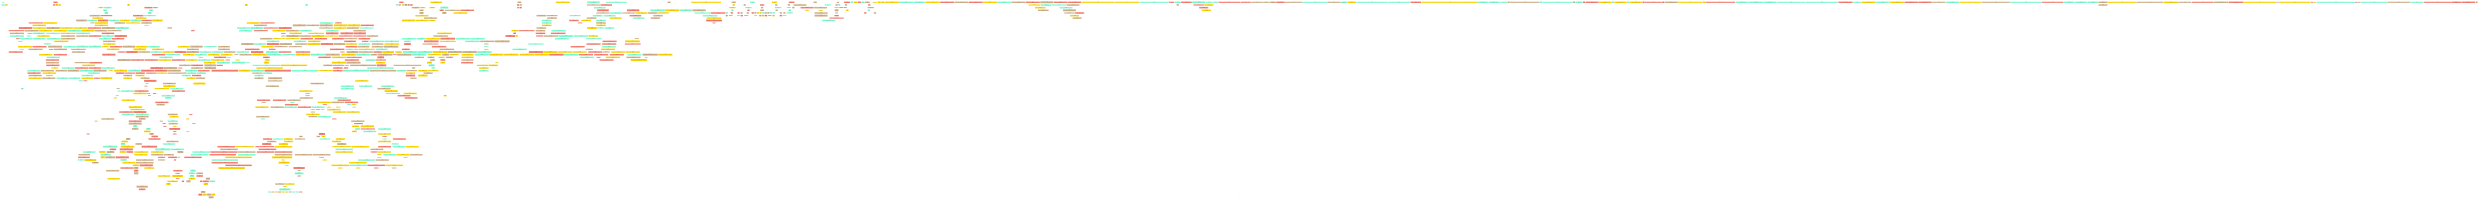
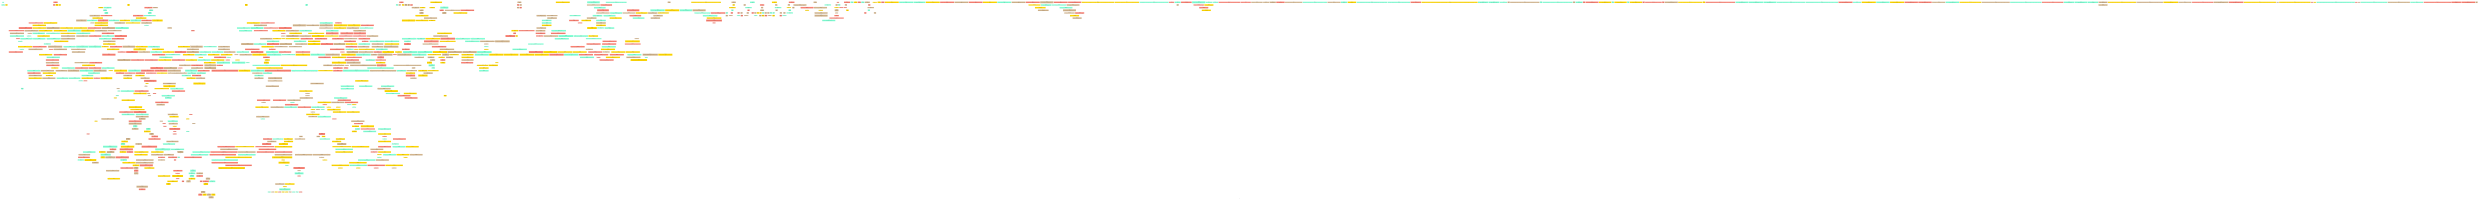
(883, 2) -> (883, 2)
